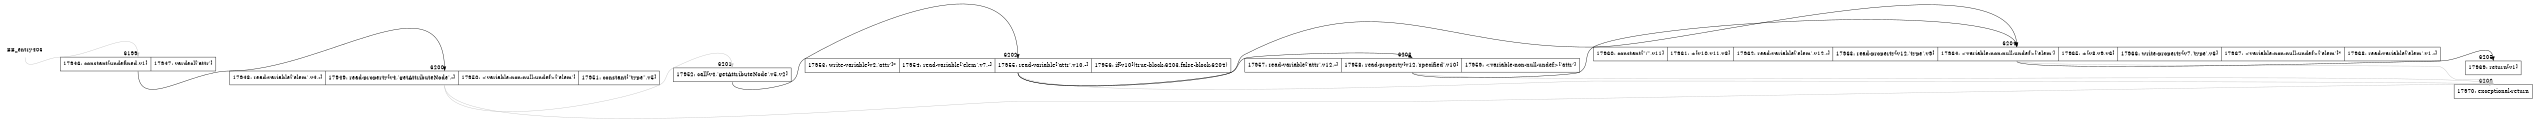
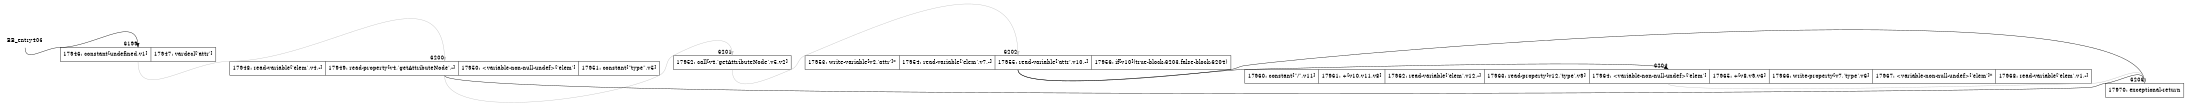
(878, 24) -> (879, 26)
(83, 53) -> (83, 44)
(298, 59) -> (298, 49)
(1412, 65) -> none
(2493, 68) -> none
(1789, 81) -> (1584, 38)
(1463, 101) -> (1296, 93)
